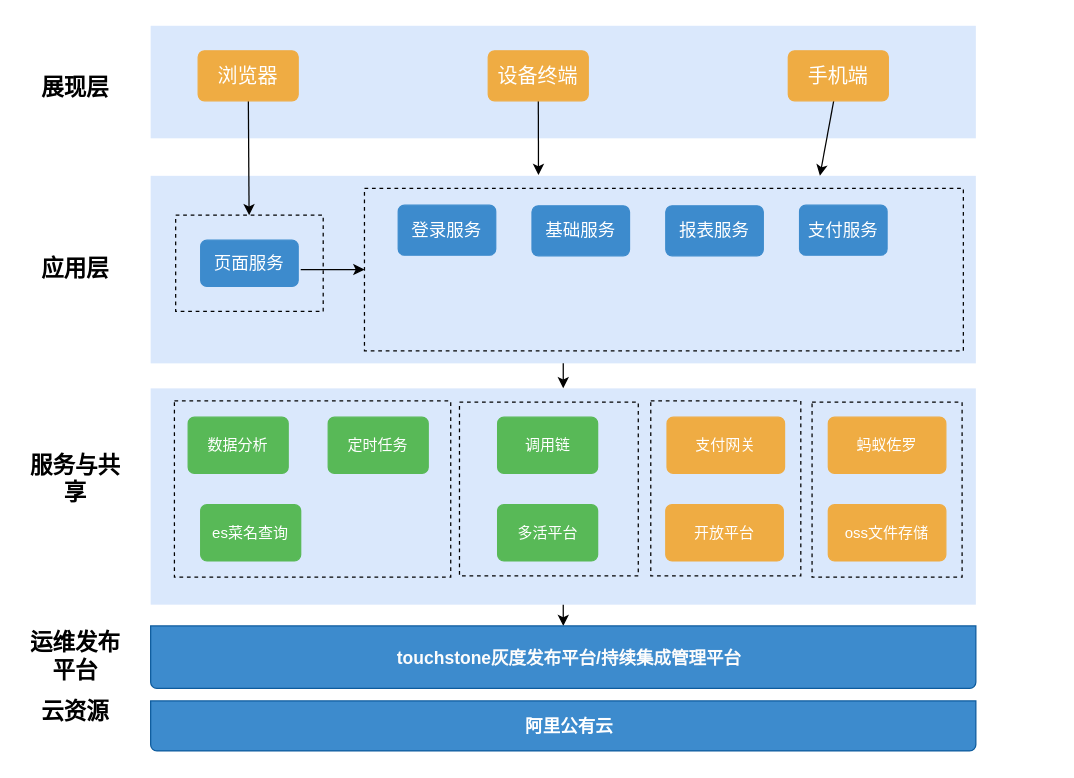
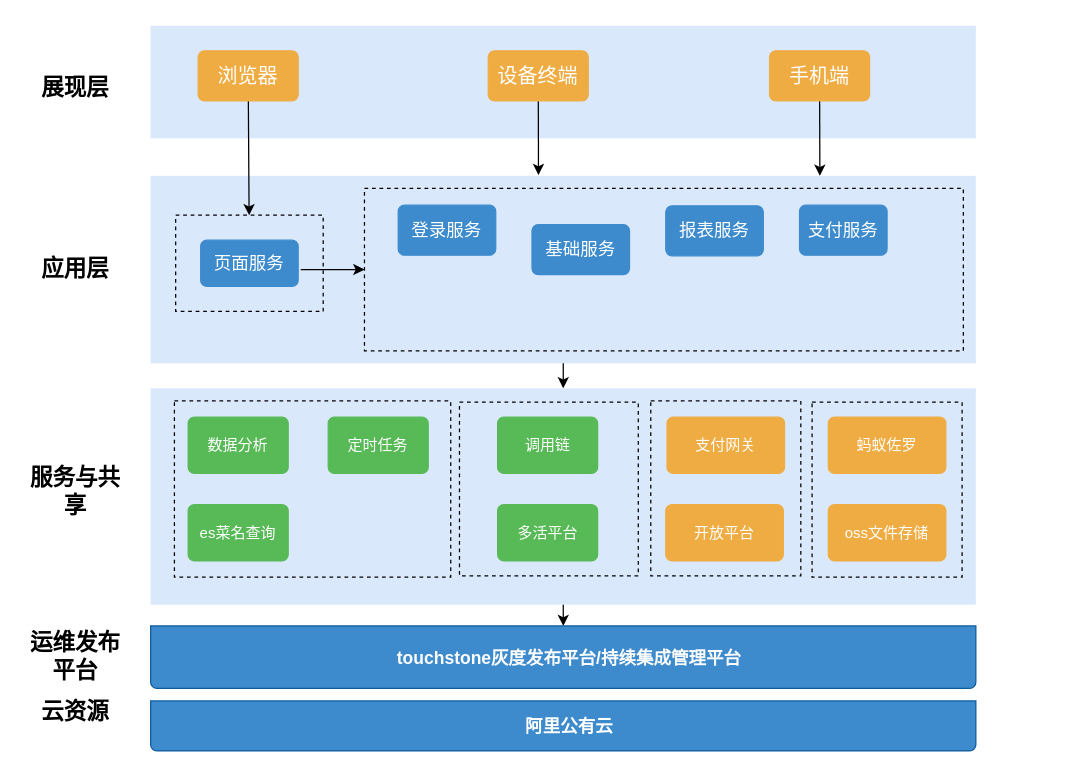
(838, 76) -> (819, 76)
(581, 231) -> (581, 249)
(76, 479) -> (76, 492)
(251, 533) -> (238, 533)
